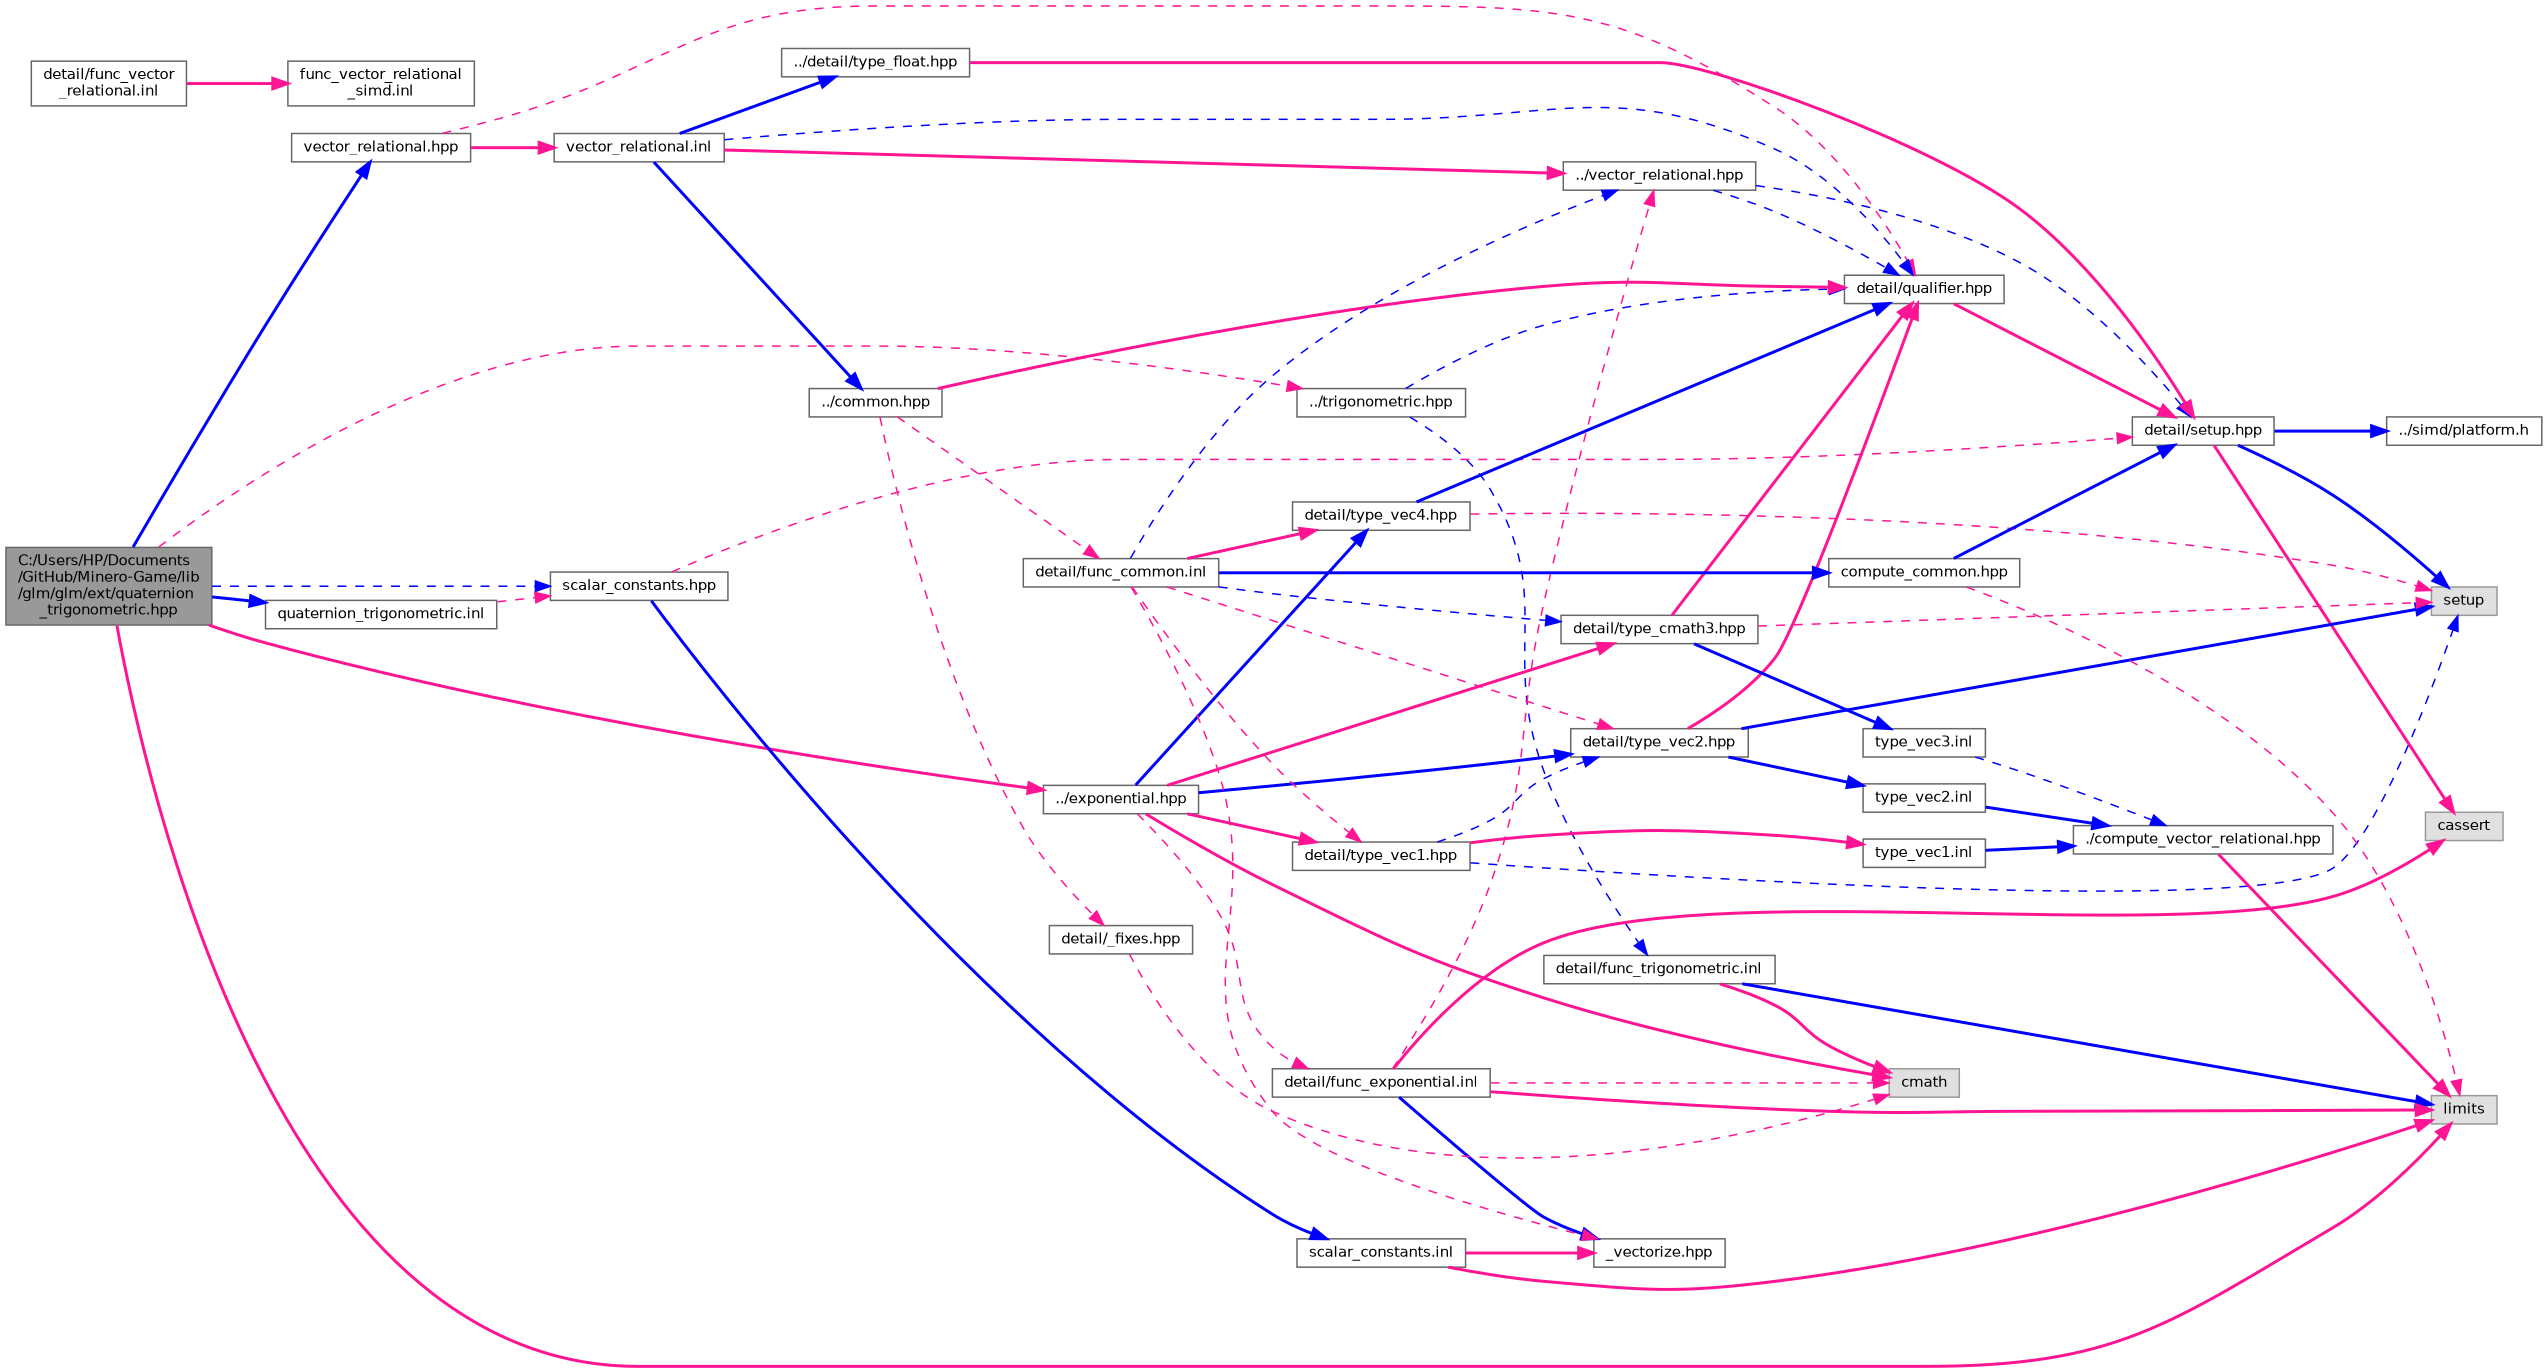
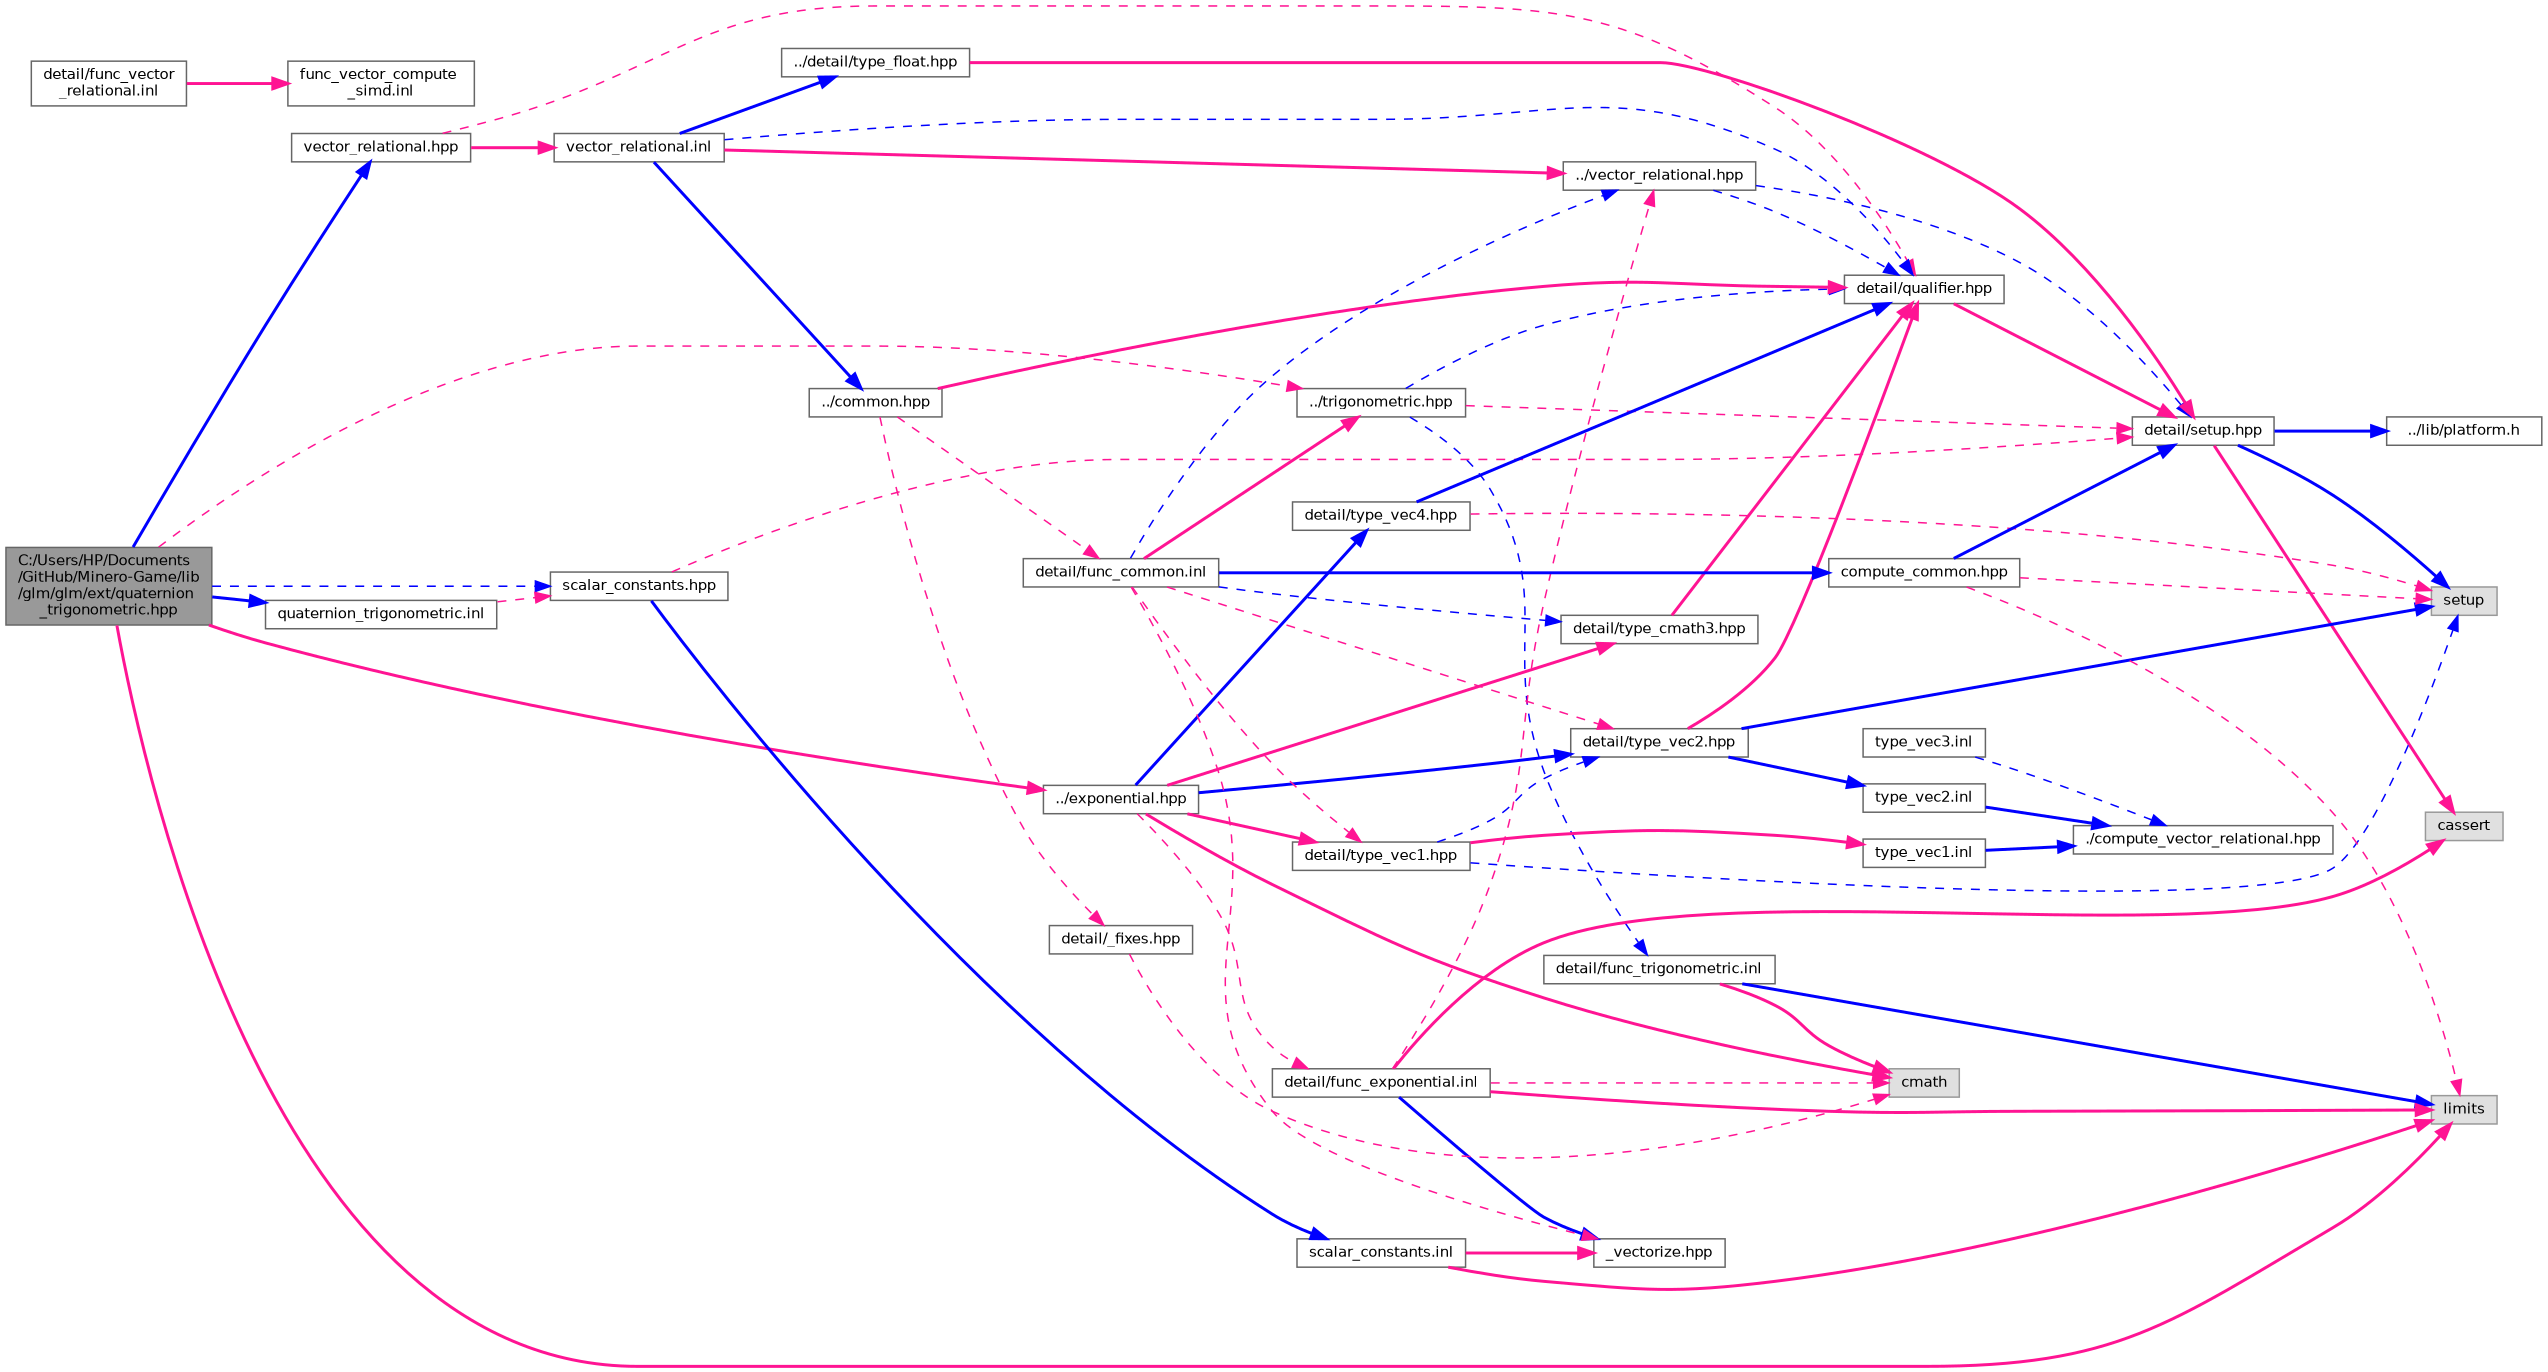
(381, 84) -> (381, 84)
none -> (1791, 417)
(2464, 431) -> (2464, 431)
(1244, 546) -> (1245, 492)
(2087, 614) -> (2218, 588)
(1785, 683) -> none
(2328, 969) -> none
